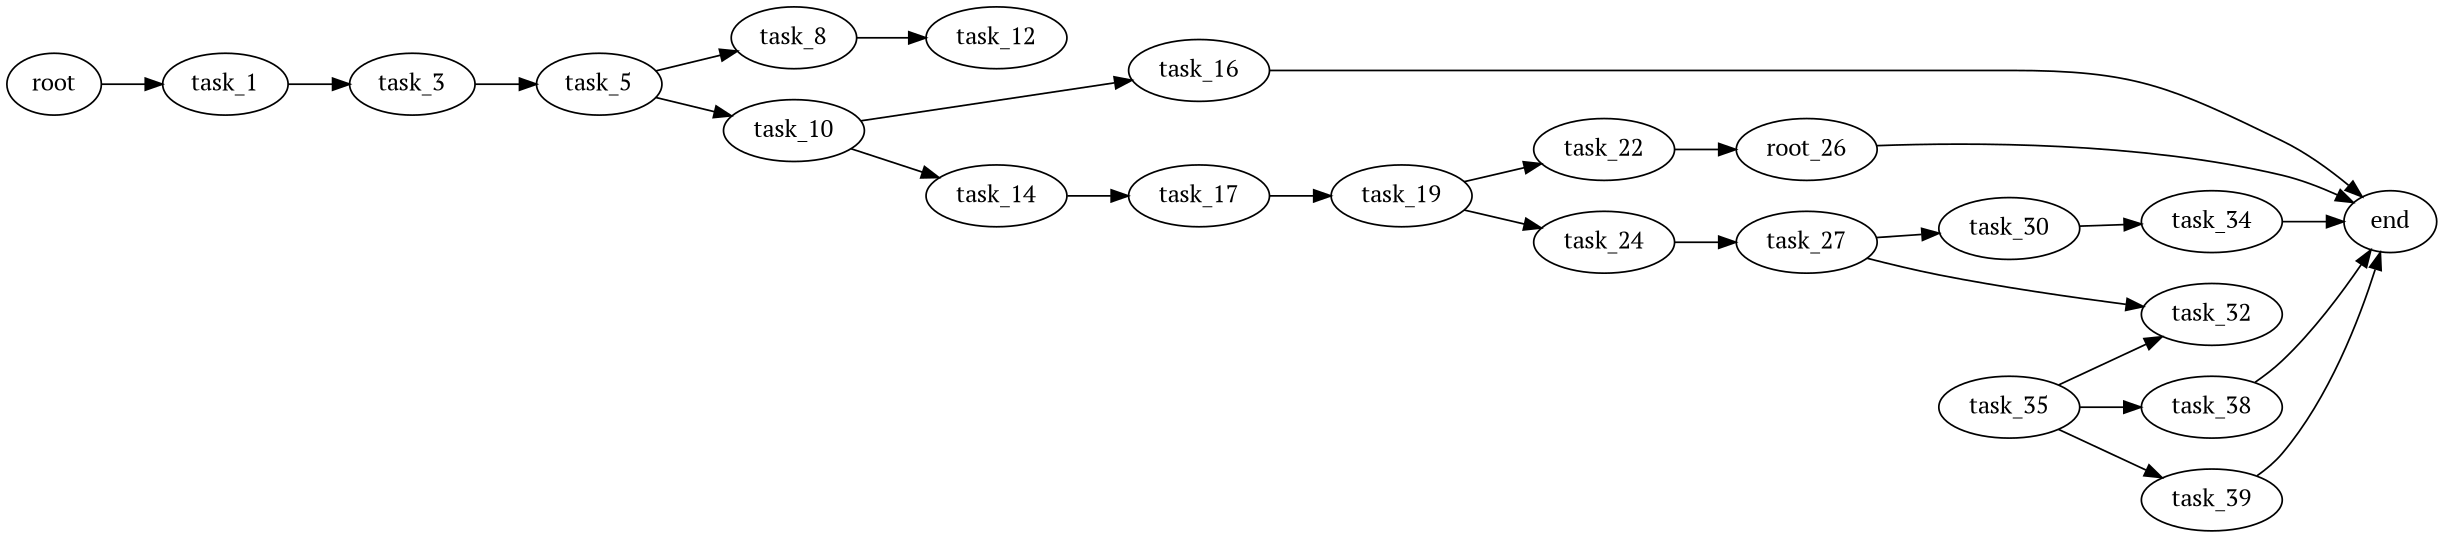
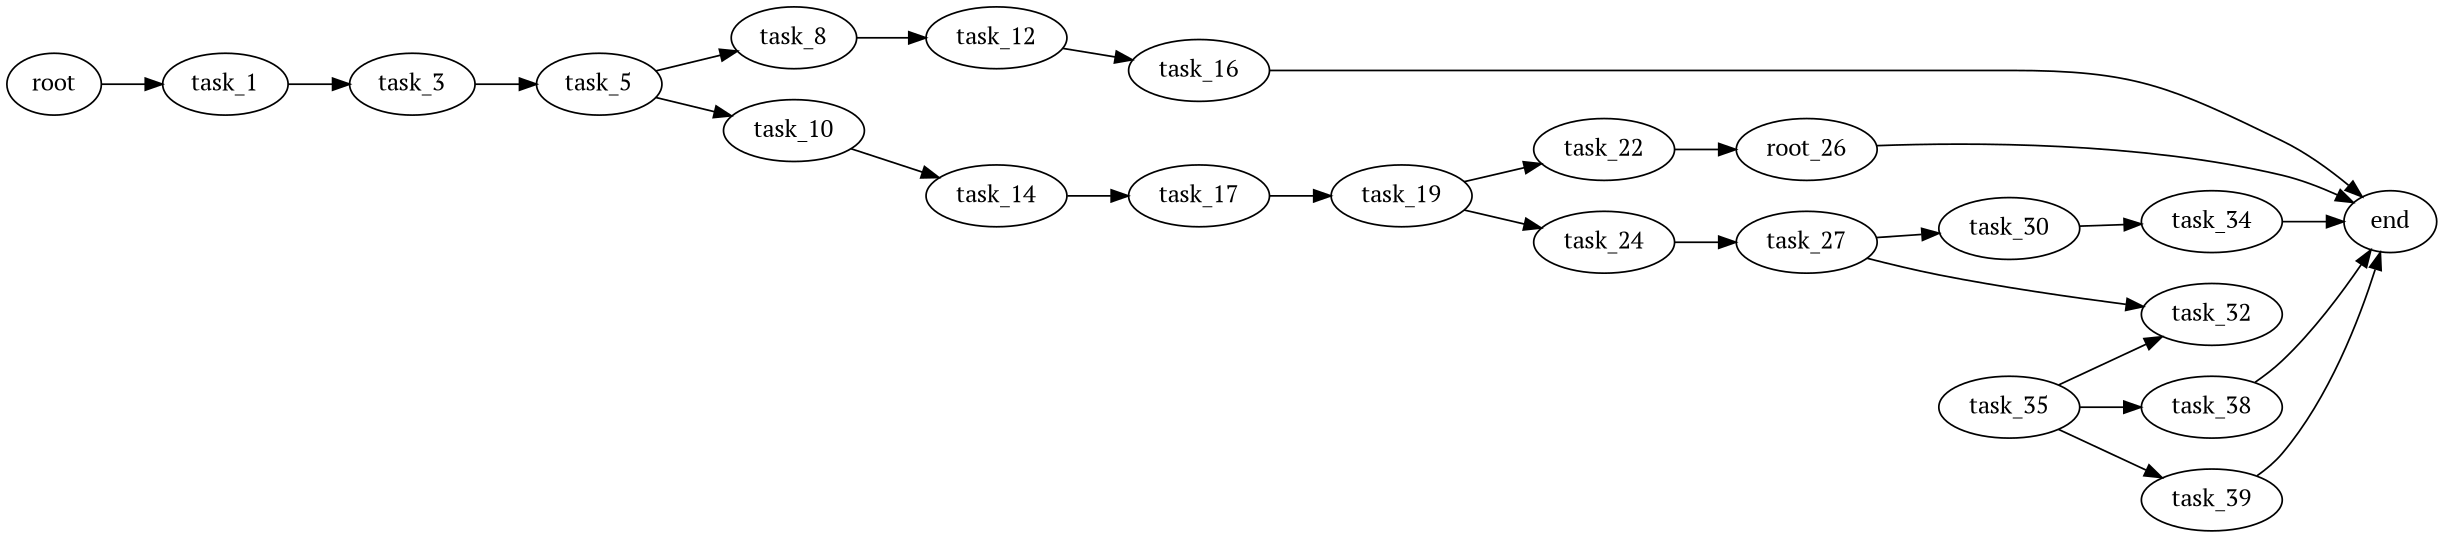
(988, 102) -> (1089, 53)
